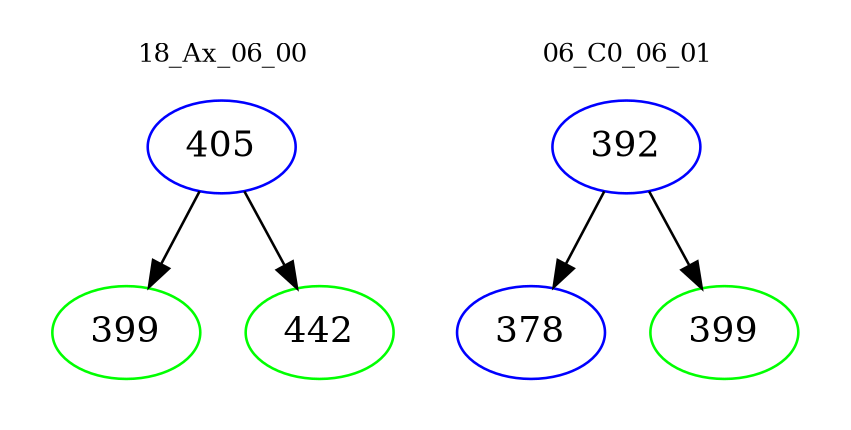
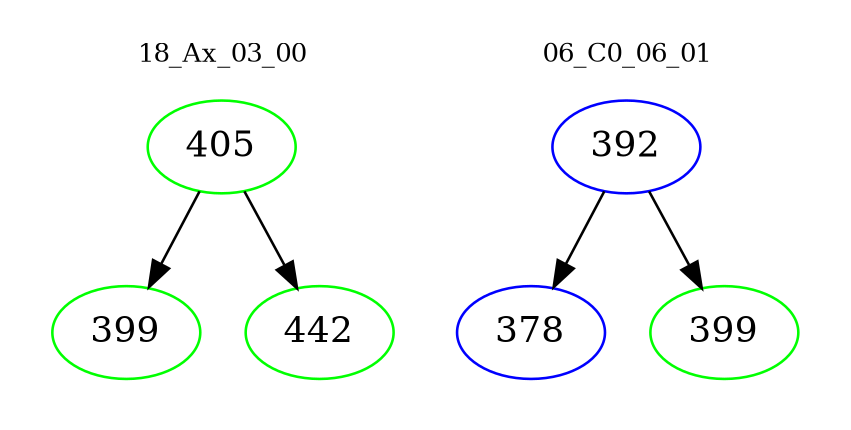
(223, 55) -> (223, 55)
(222, 147) -> (222, 147)
